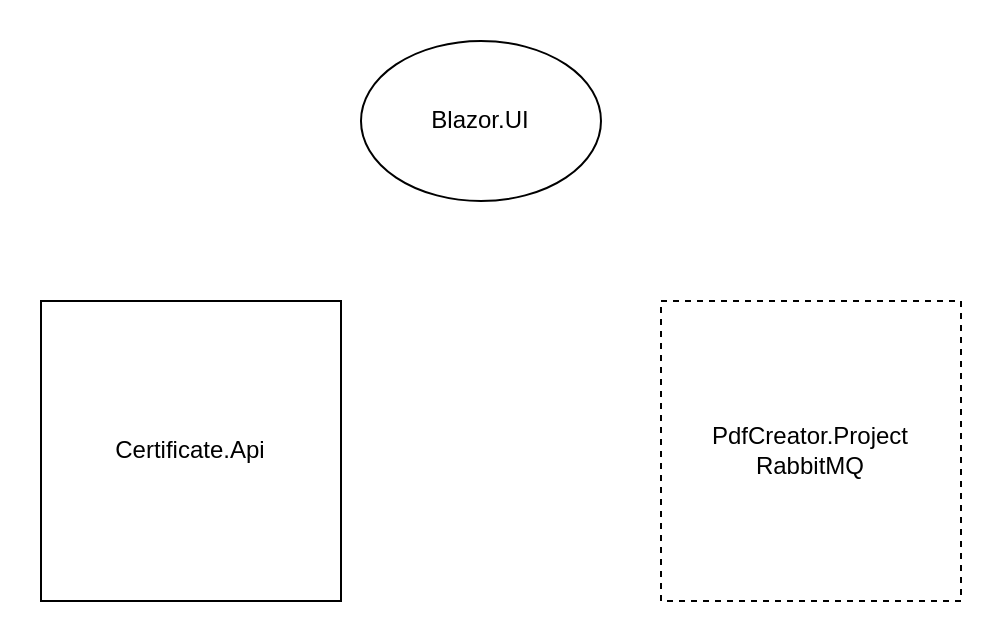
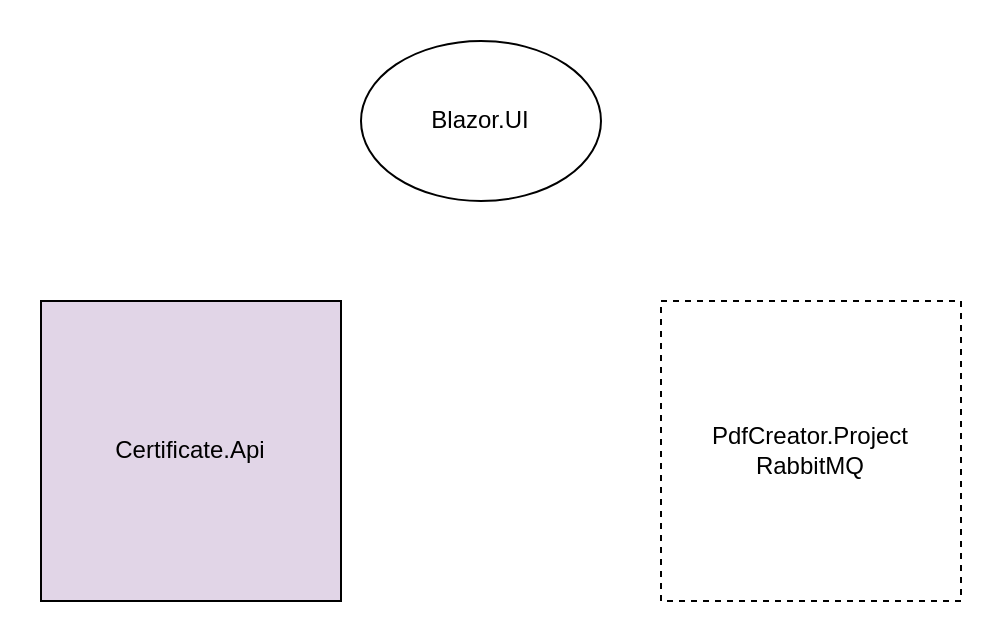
(191, 451) -> (191, 451)
